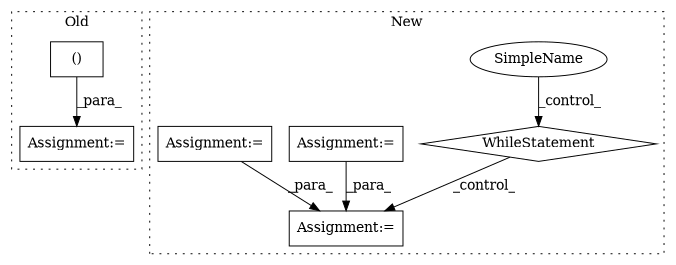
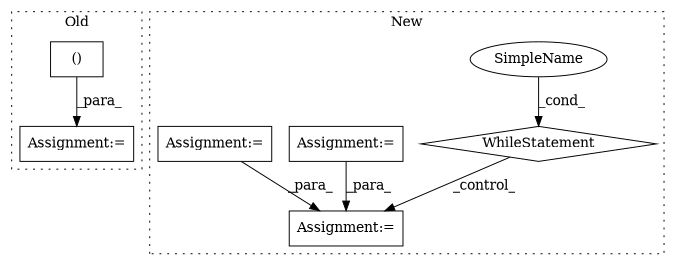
(570, 102) -> (562, 102)
